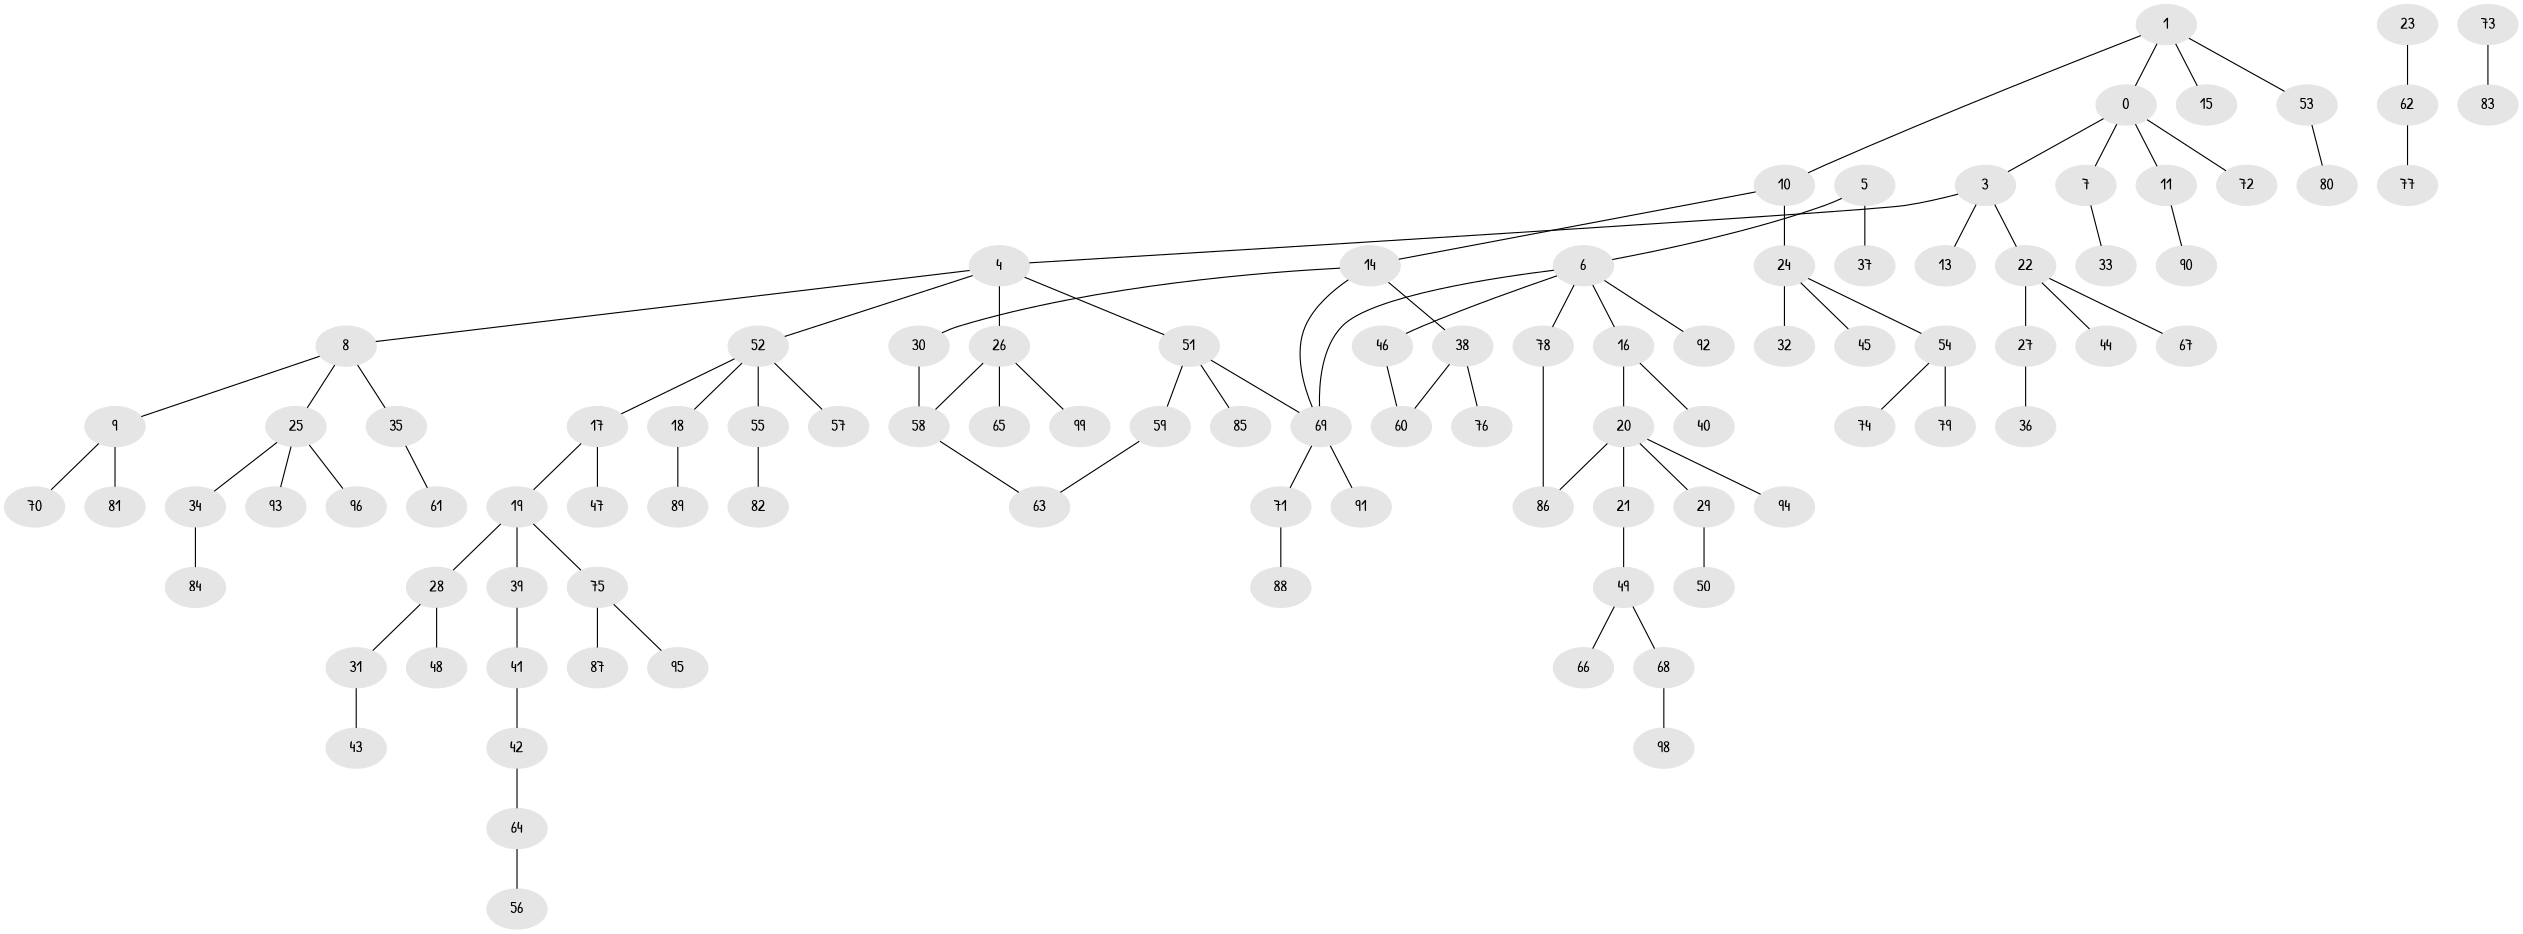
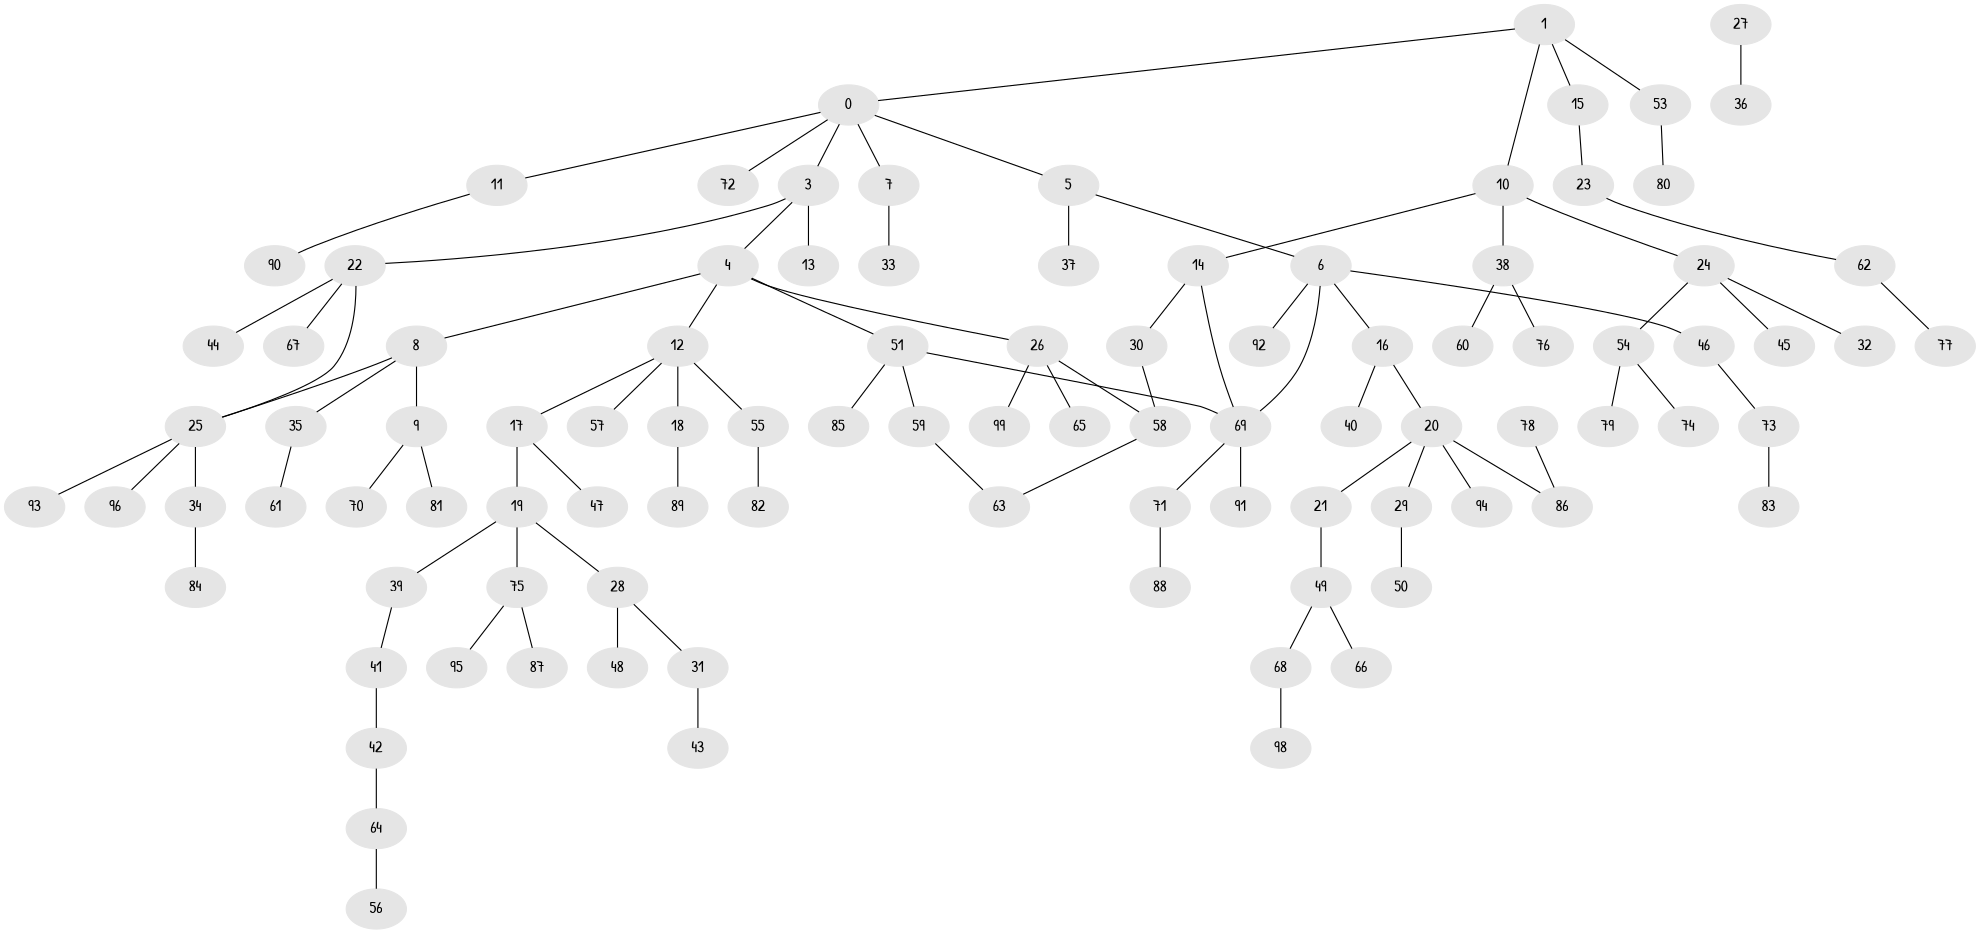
none -> (959, 145)
none -> (1581, 145)
(1417, 306) -> (1503, 226)
(1563, 306) -> none
(2026, 306) -> (323, 375)
(758, 346) -> (678, 346)
(1392, 386) -> (1736, 386)
